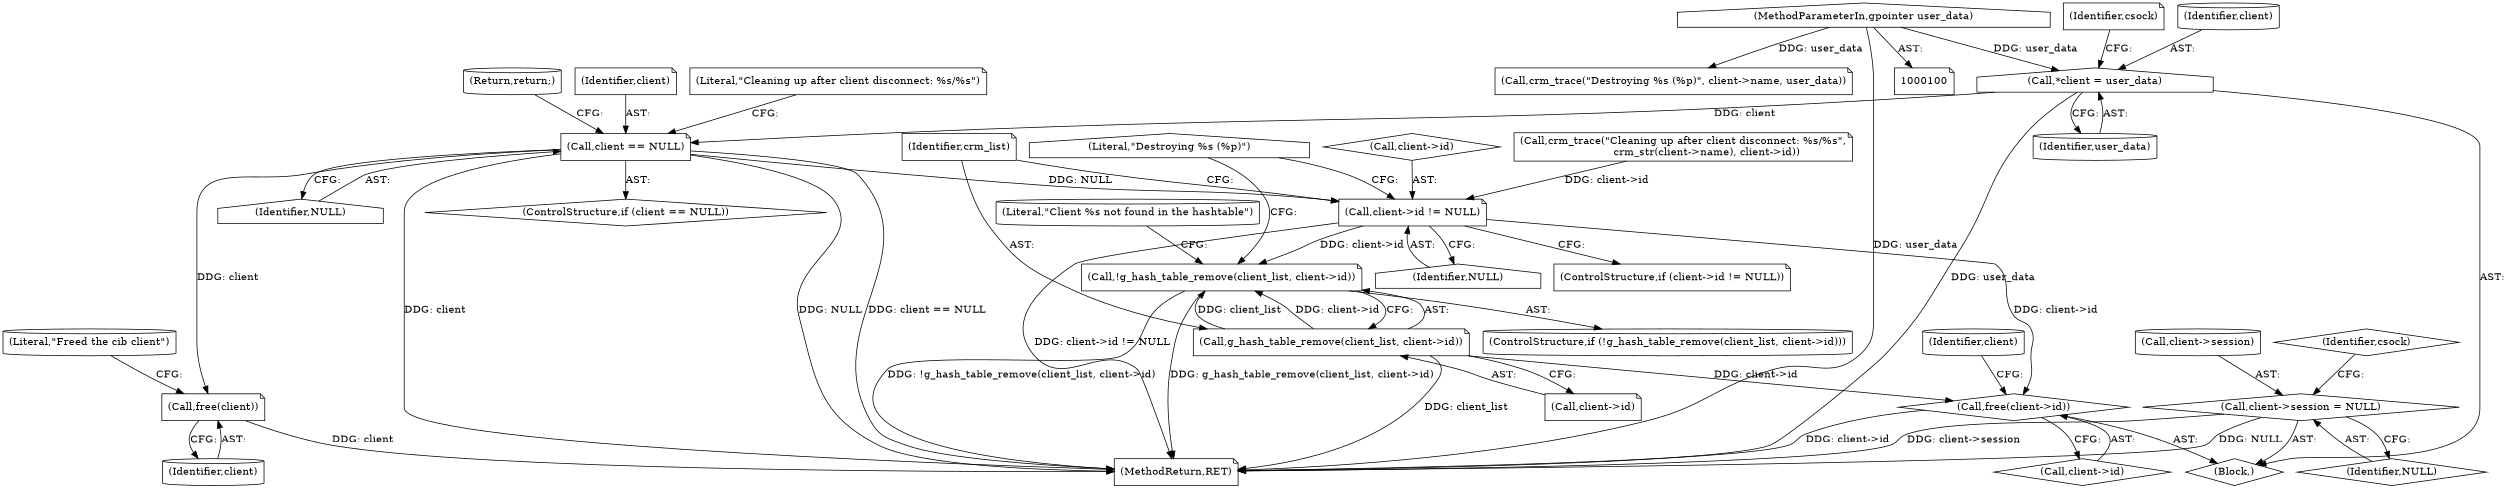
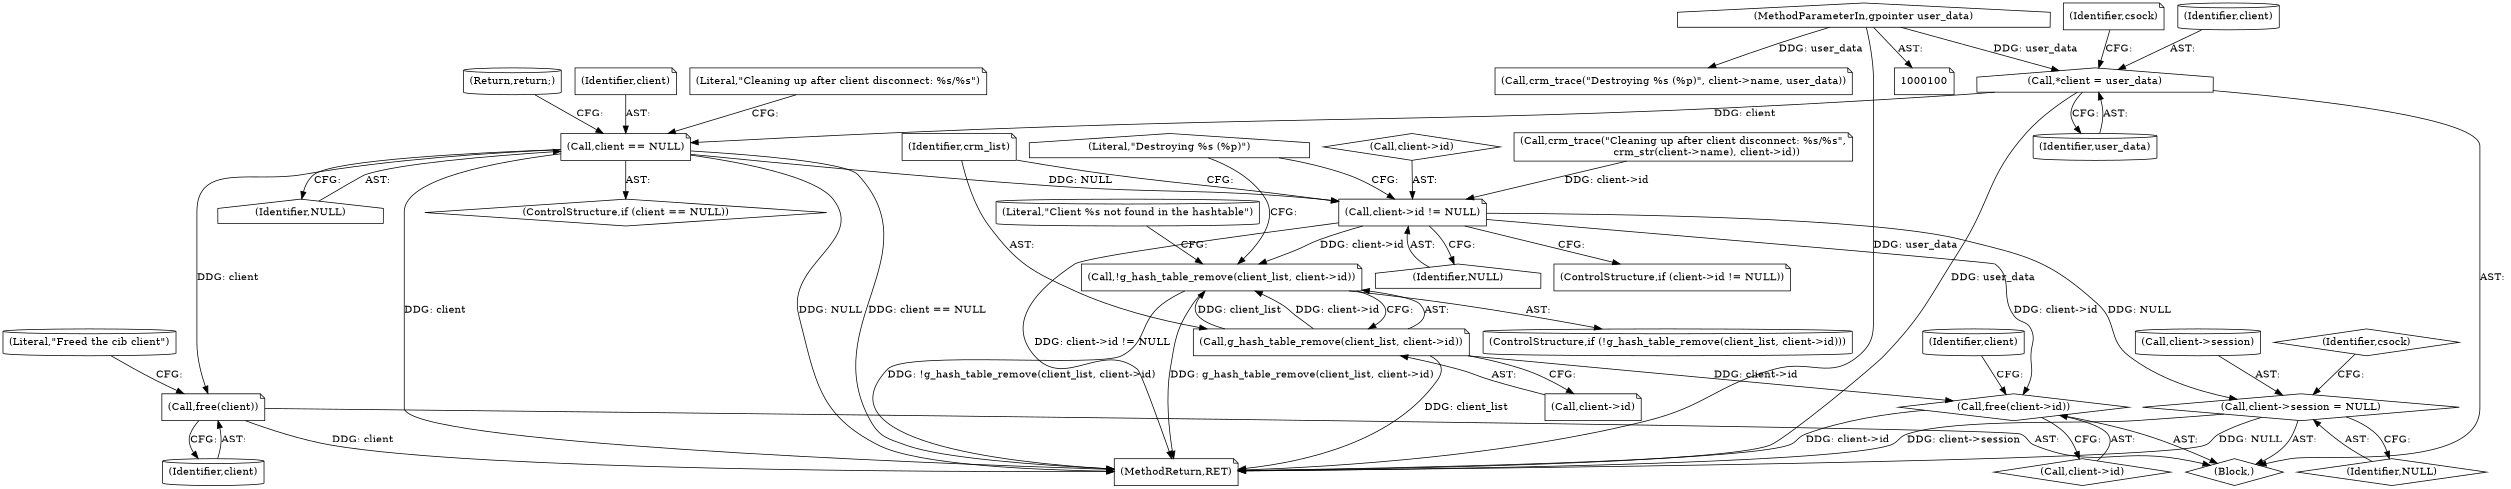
none -> (1887, 228)
none -> (1237, 419)
